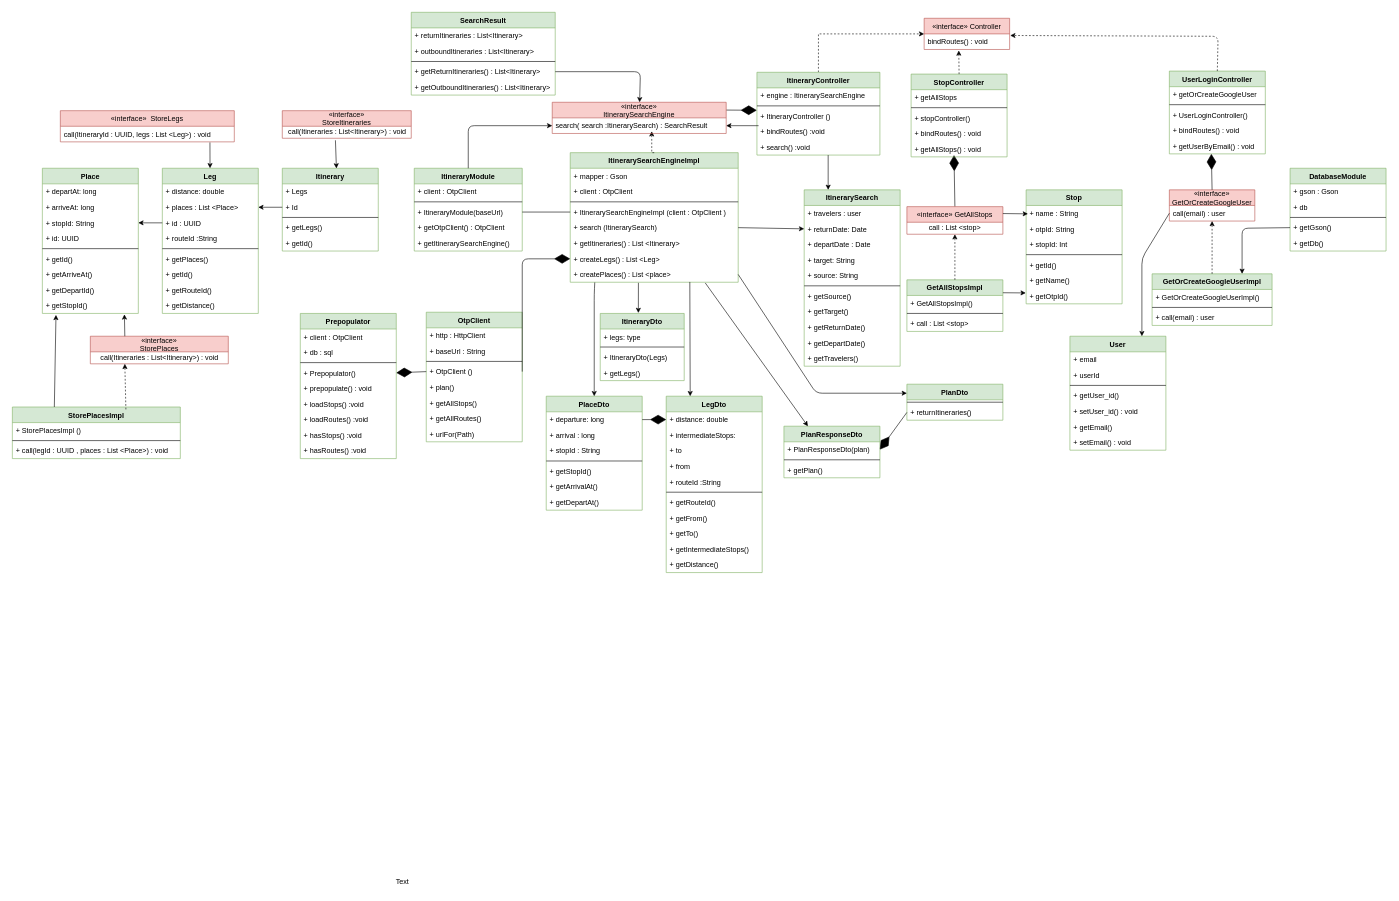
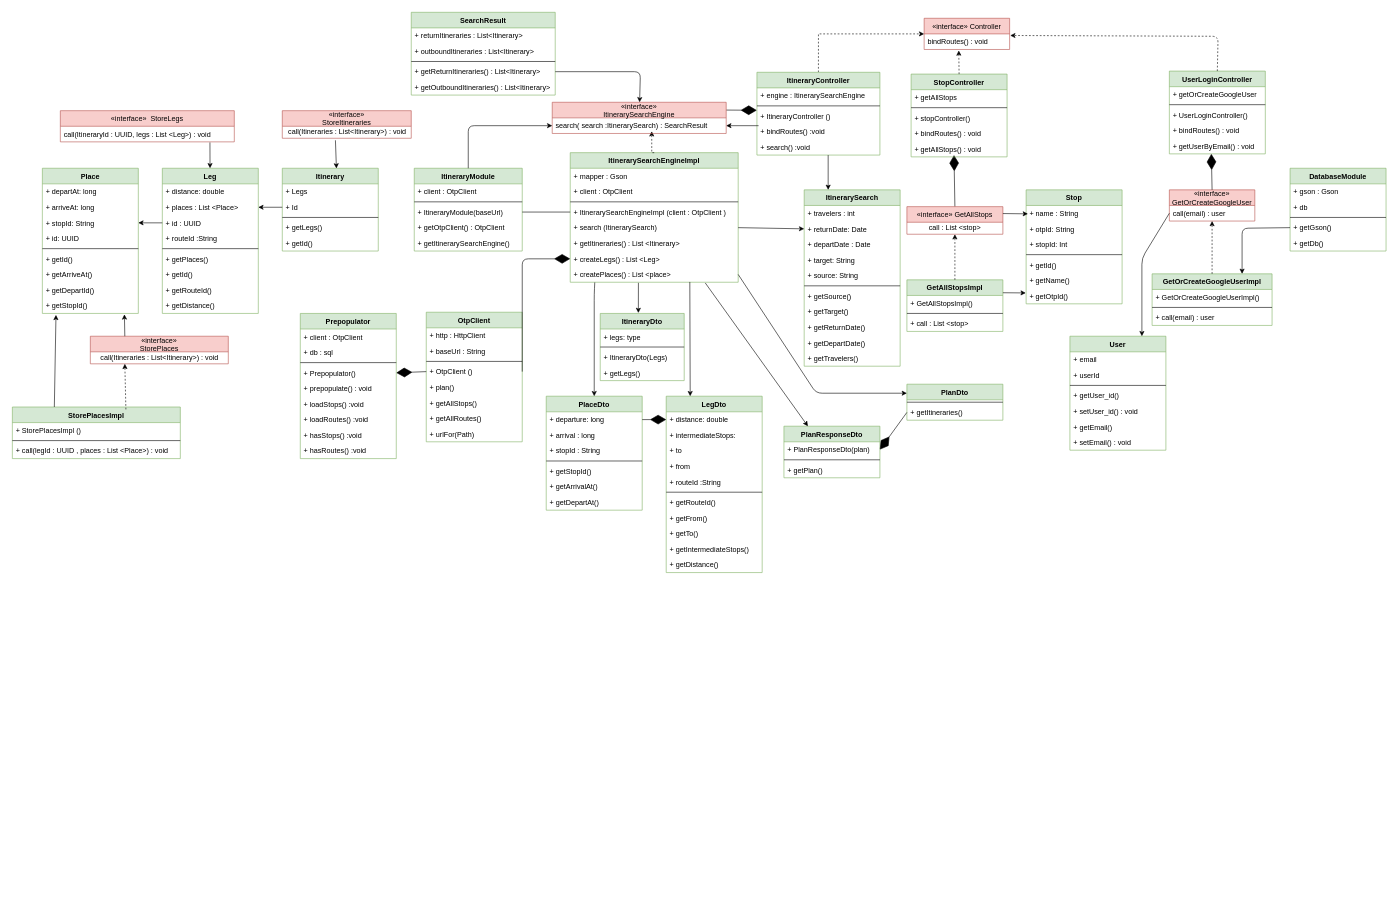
(839, 214) -> (836, 214)
(950, 413) -> (944, 413)
(402, 882) -> none
